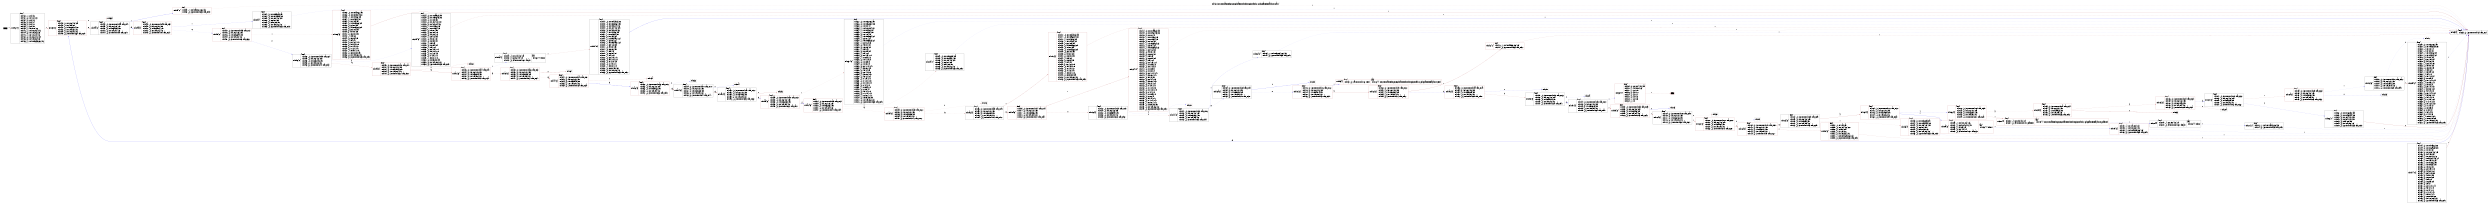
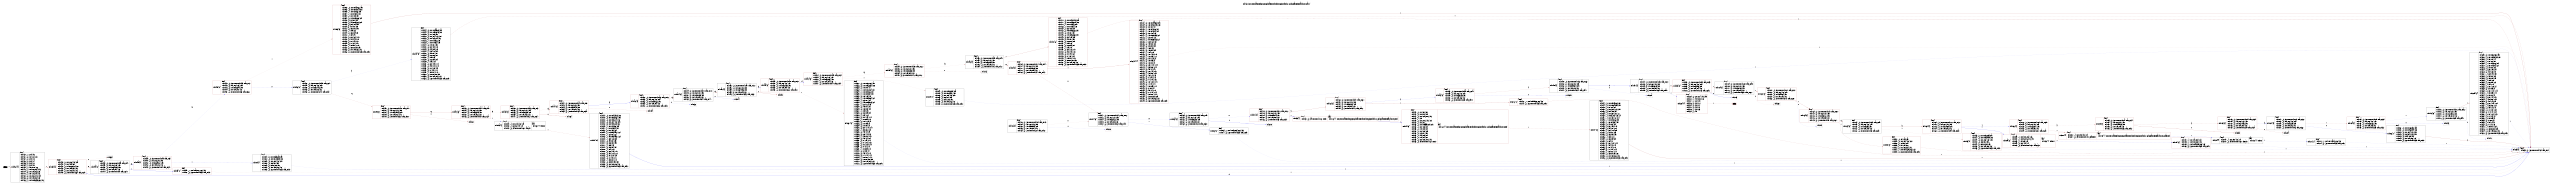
(1067, 113) -> (1068, 94)
none -> (1455, 127)
